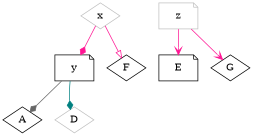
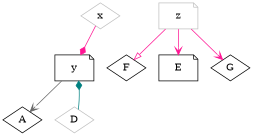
(112, 39) -> (152, 42)
(70, 91) -> (79, 100)
(49, 93) -> (49, 93)
